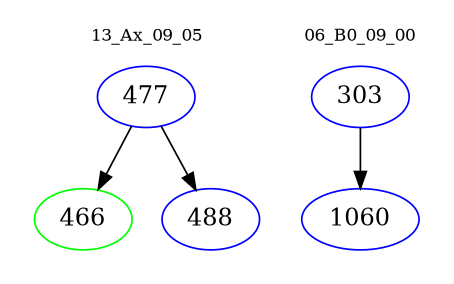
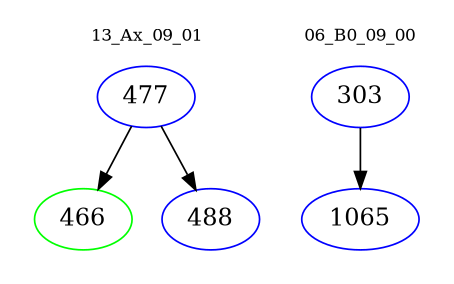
(147, 37) -> (147, 37)
(360, 219) -> (360, 219)
